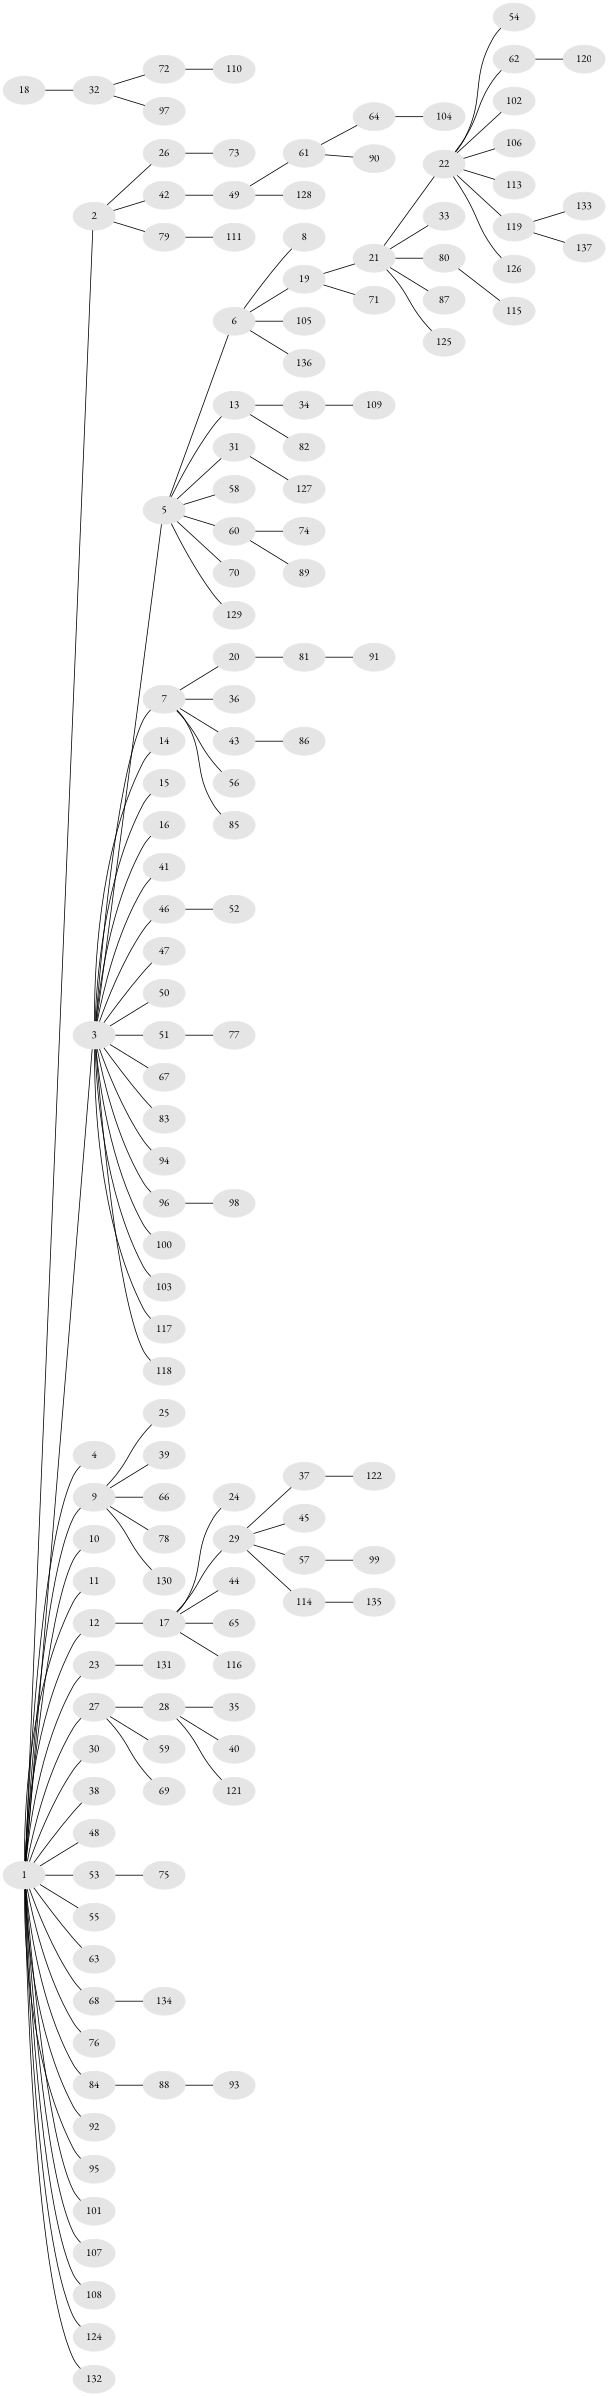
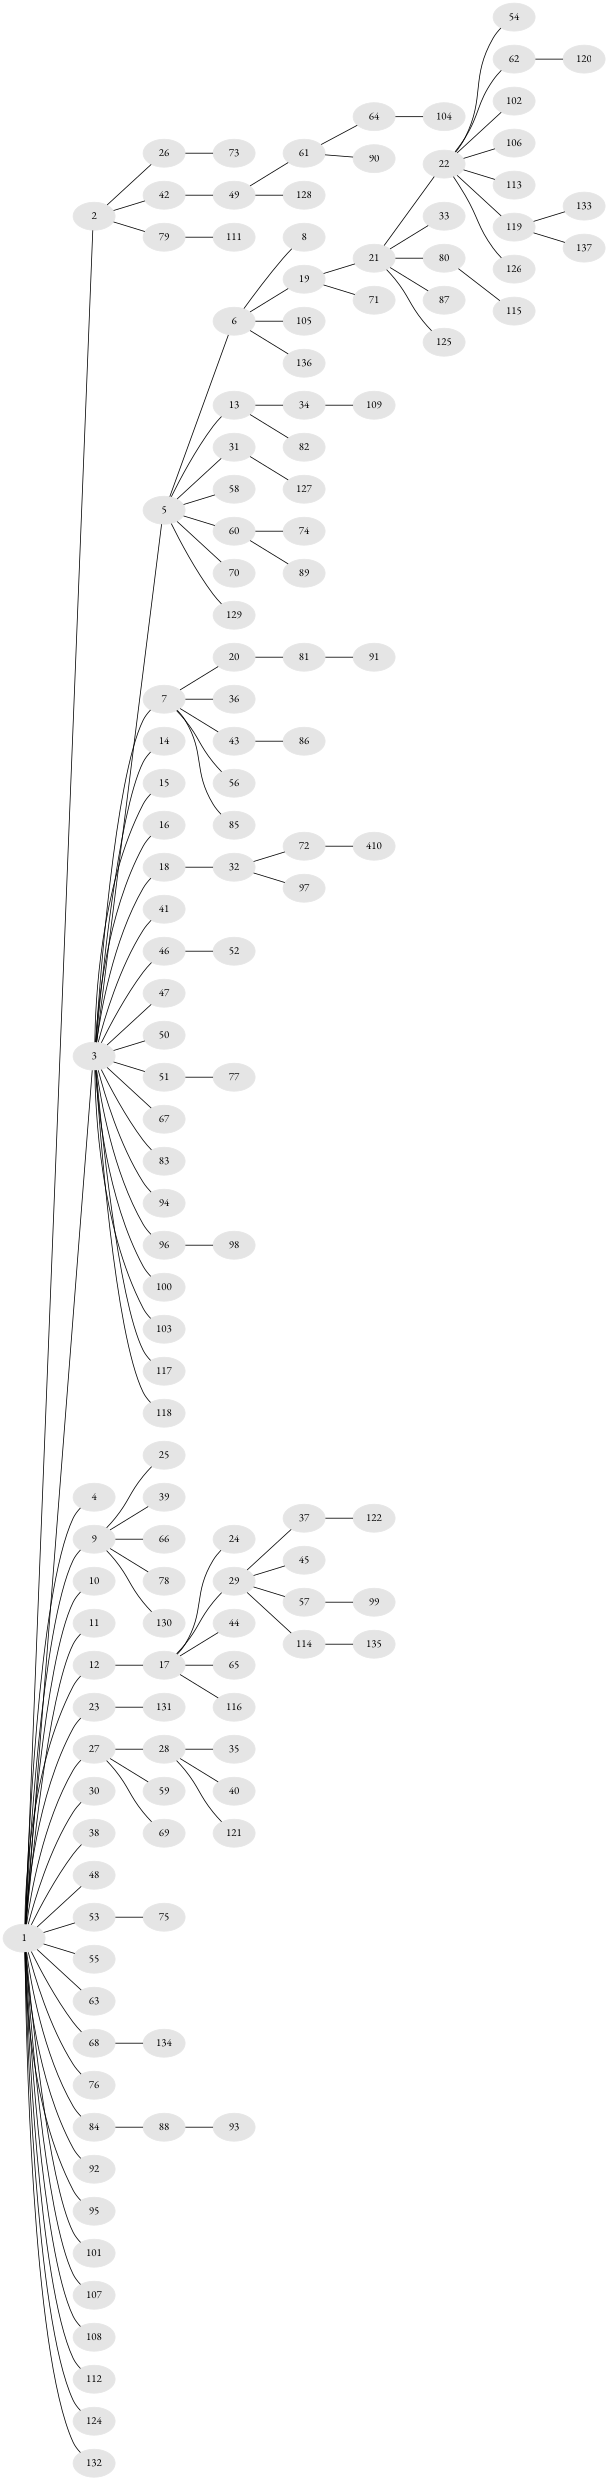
(234, 69) -> (374, 846)
none -> (115, 957)
none -> (94, 2379)
